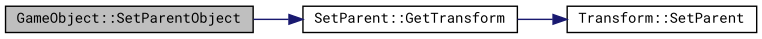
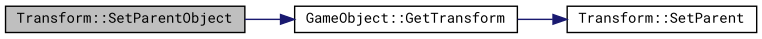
(129, 19) -> (125, 19)
(410, 19) -> (406, 19)
